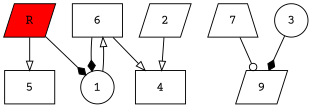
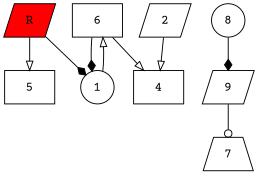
(291, 20) -> (228, 20)
(246, 50) -> (228, 117)
